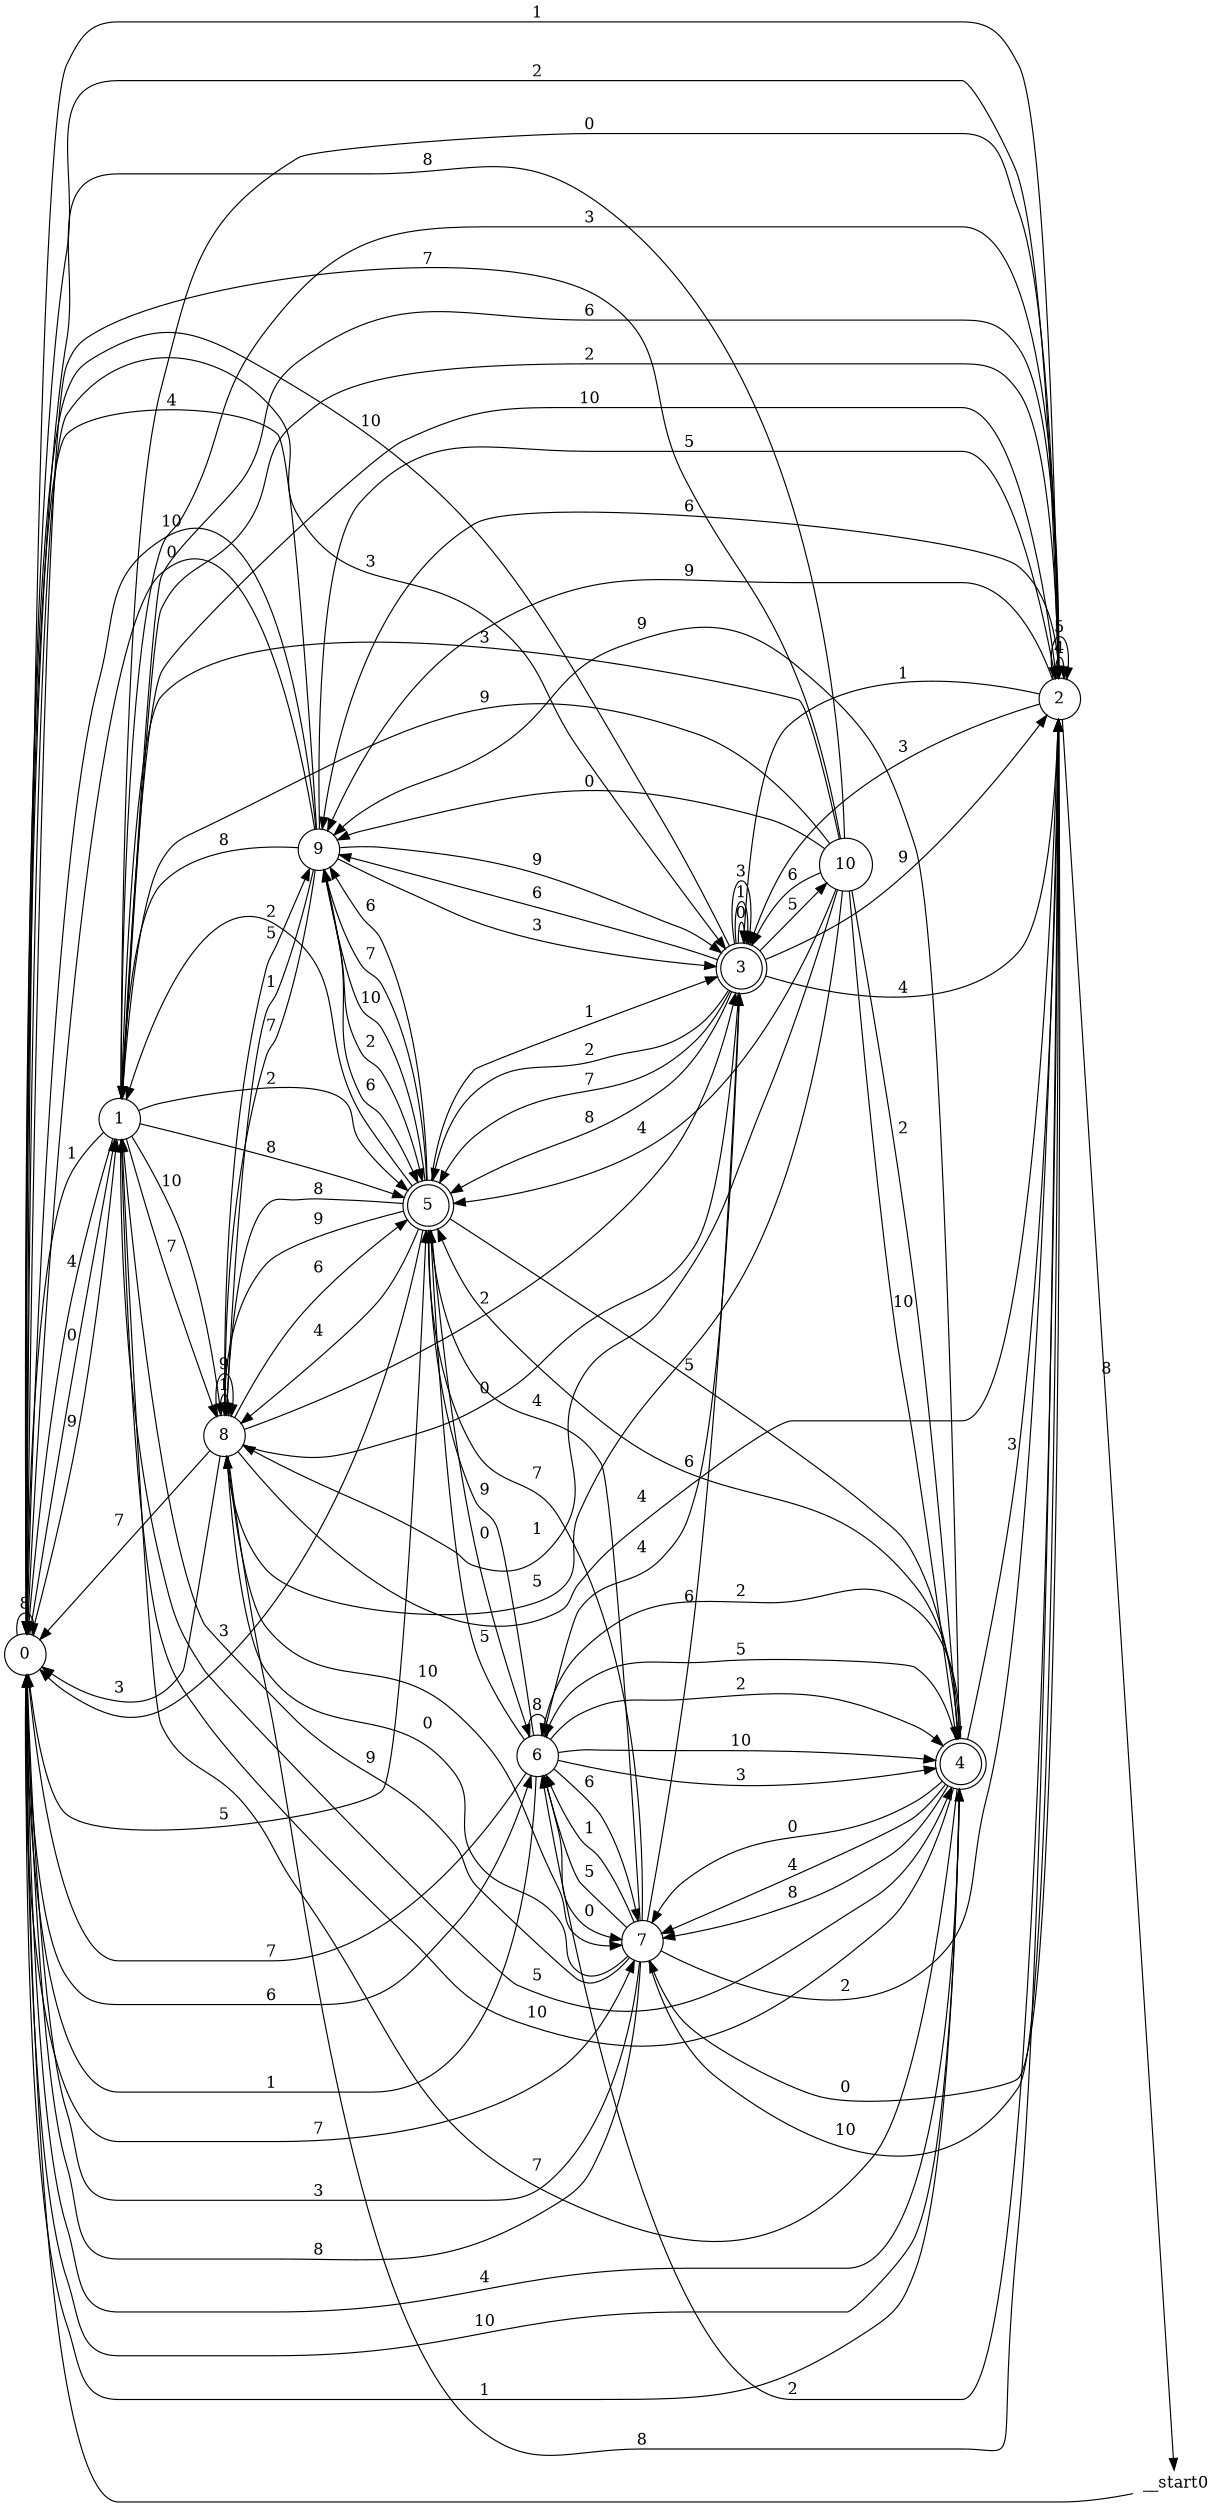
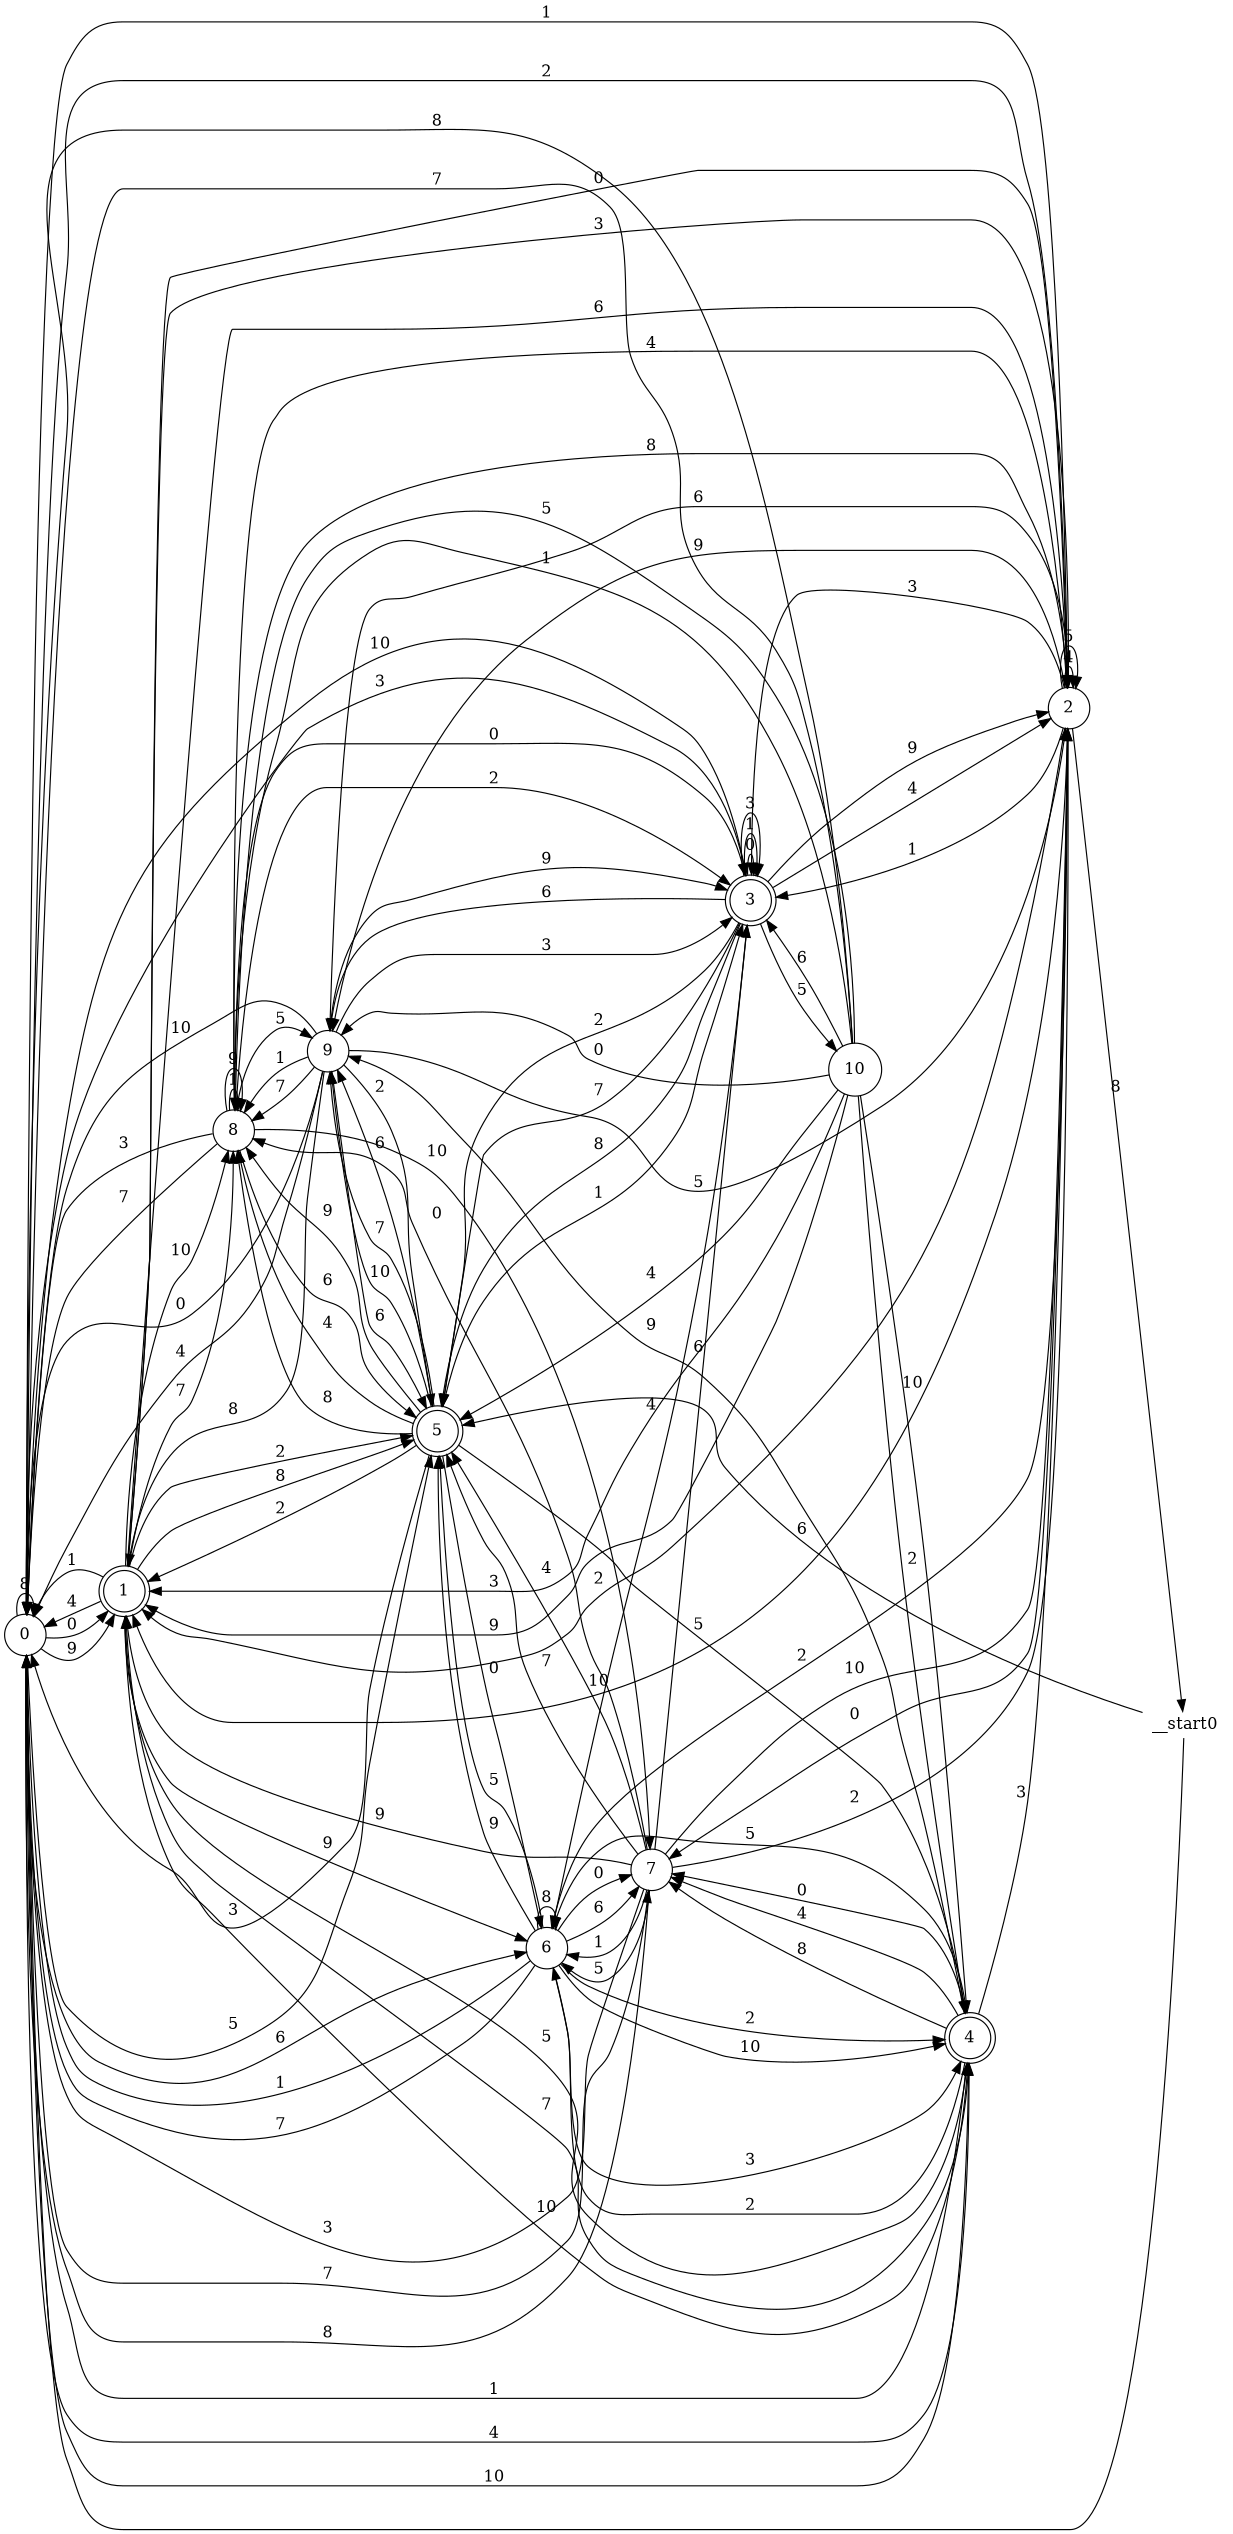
(120, 1119) -> (124, 1591)
(724, 1485) -> (794, 1534)
none -> (260, 1831)
